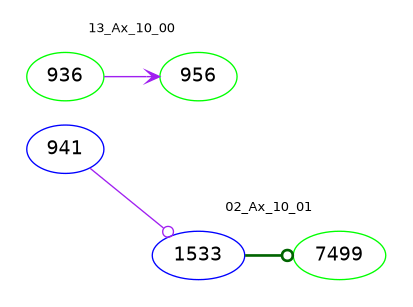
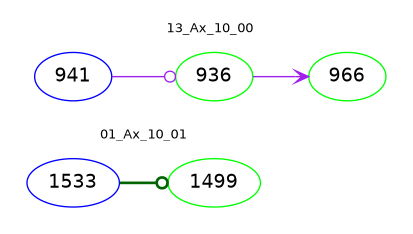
(198, 77) -> (347, 77)
(127, 198) -> (138, 77)
(269, 208) -> (144, 135)
(340, 255) -> (214, 183)
